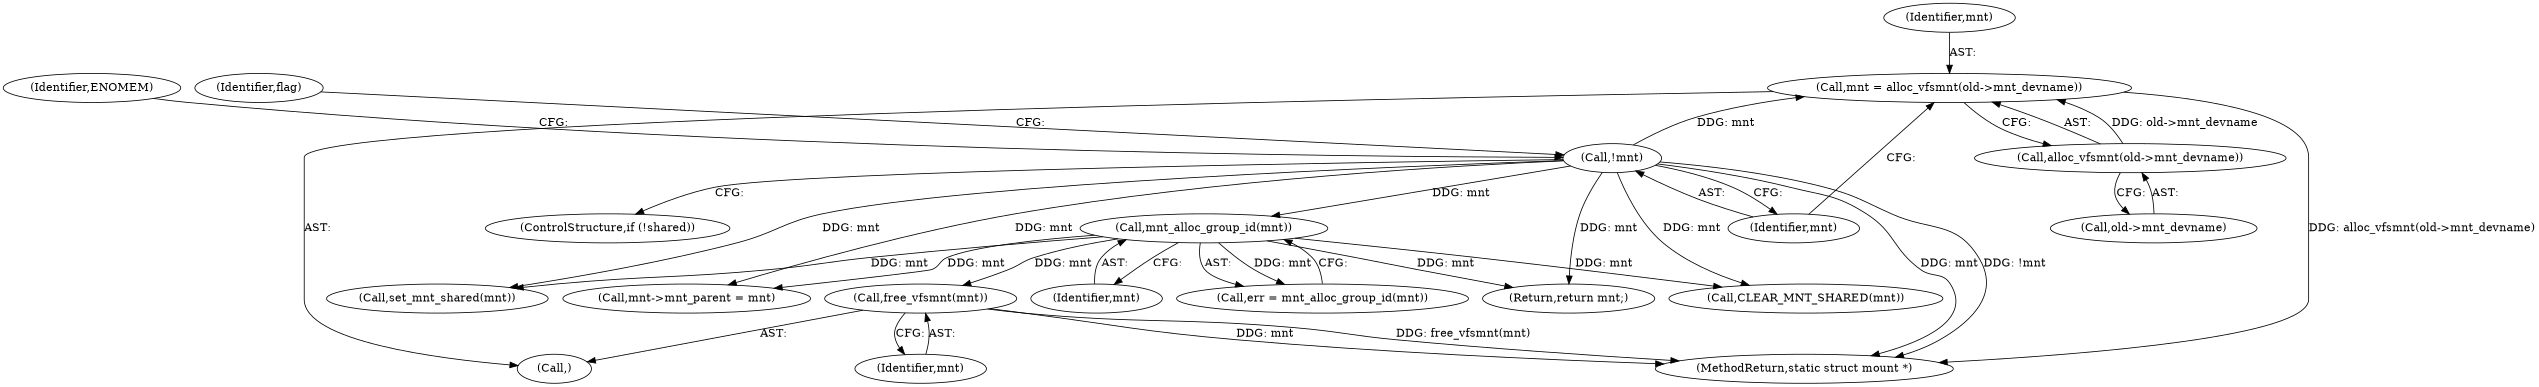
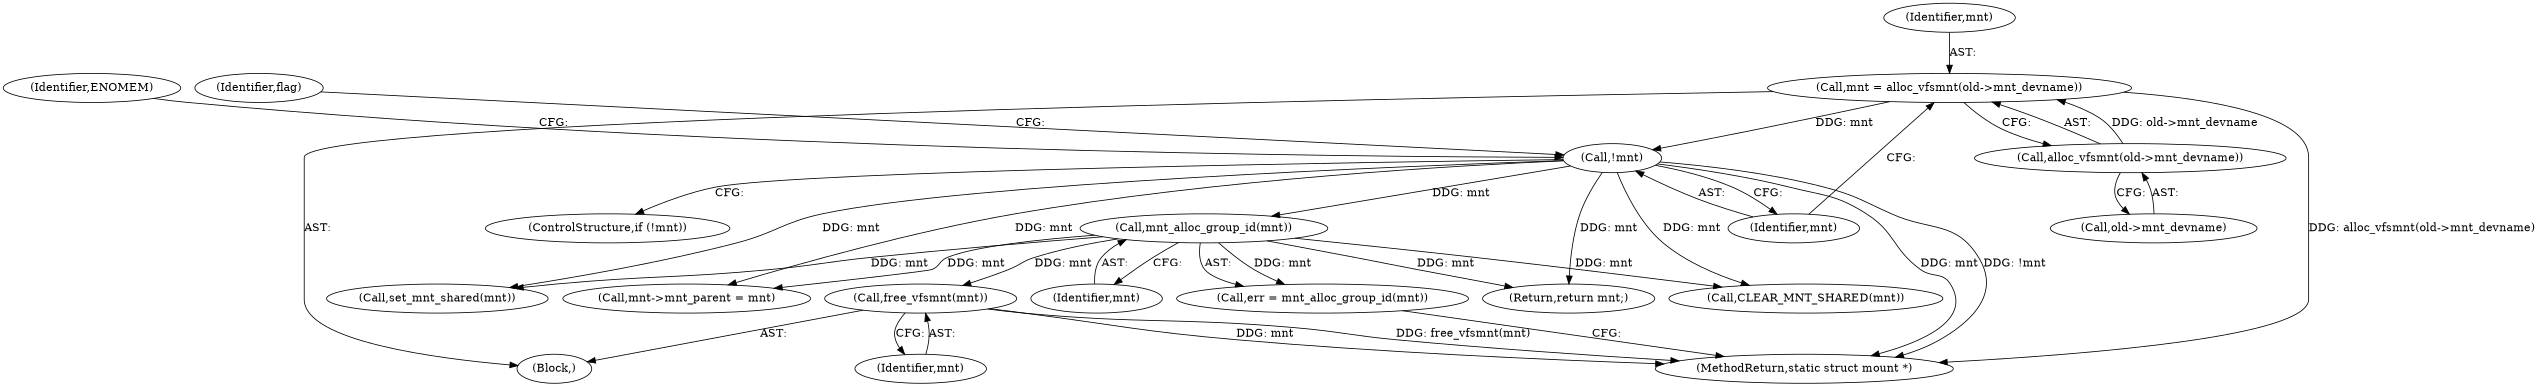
(1712, 113) -> (1775, 126)
(608, 228) -> (608, 228)
(1313, 259) -> (1559, 333)
(554, 369) -> (554, 369)
